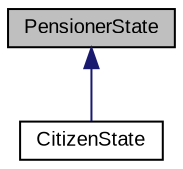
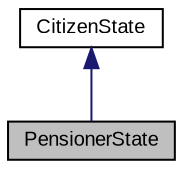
(91, 95) -> (91, 95)
